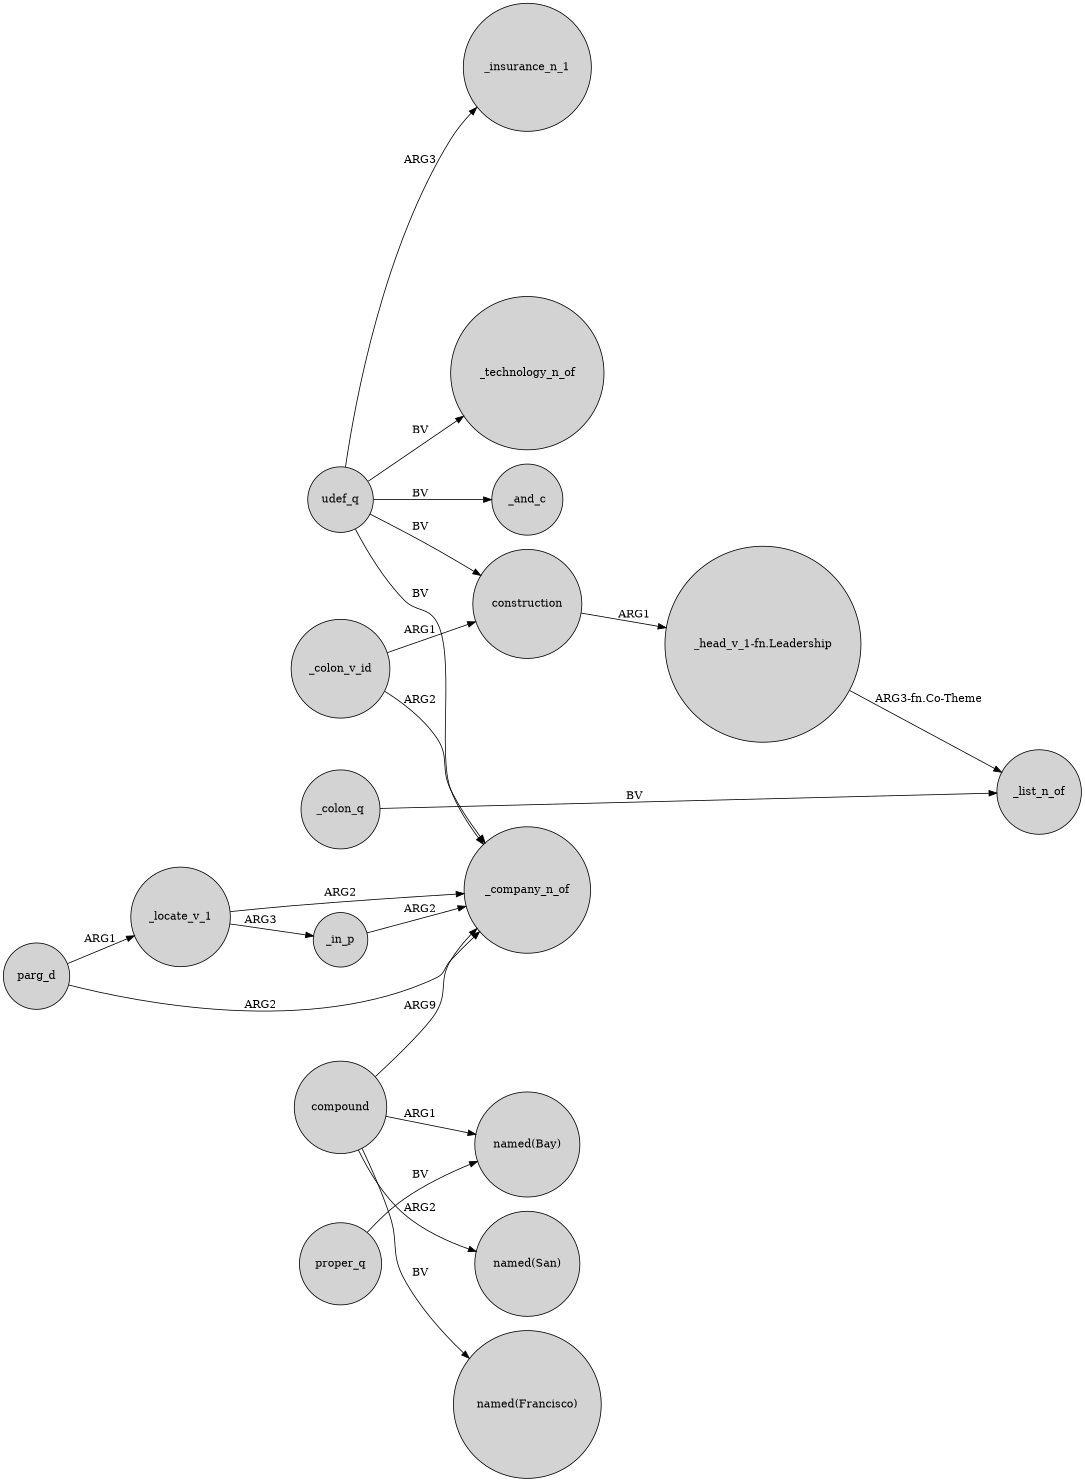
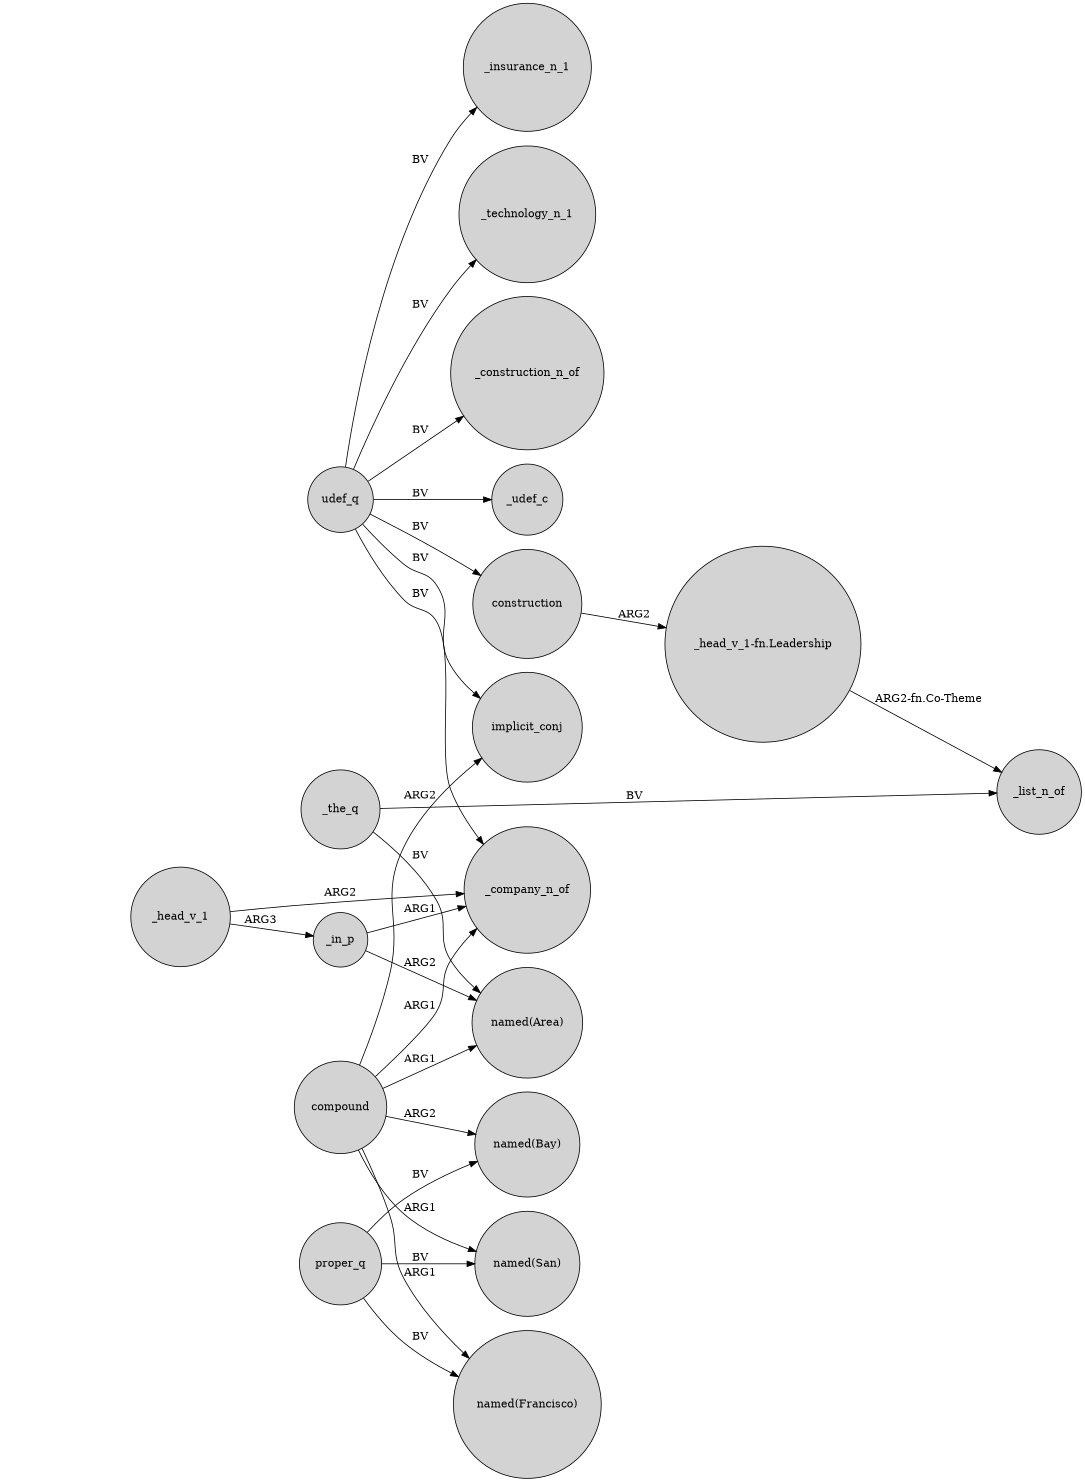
(420, 160) -> (420, 160)
none -> (527, 214)
(527, 373) -> (527, 373)
(527, 500) -> (527, 500)
(634, 615) -> (634, 615)
(341, 669) -> none
(929, 699) -> (929, 699)
none -> (527, 727)
(341, 809) -> (341, 809)
(420, 909) -> (420, 909)
(181, 917) -> (181, 917)
(37, 976) -> none
(420, 1006) -> (420, 1006)
none -> (527, 1023)
(420, 1114) -> (420, 1114)
(420, 1208) -> (420, 1208)
none -> (424, 1264)
(420, 1273) -> (420, 1273)
none -> (402, 1341)
